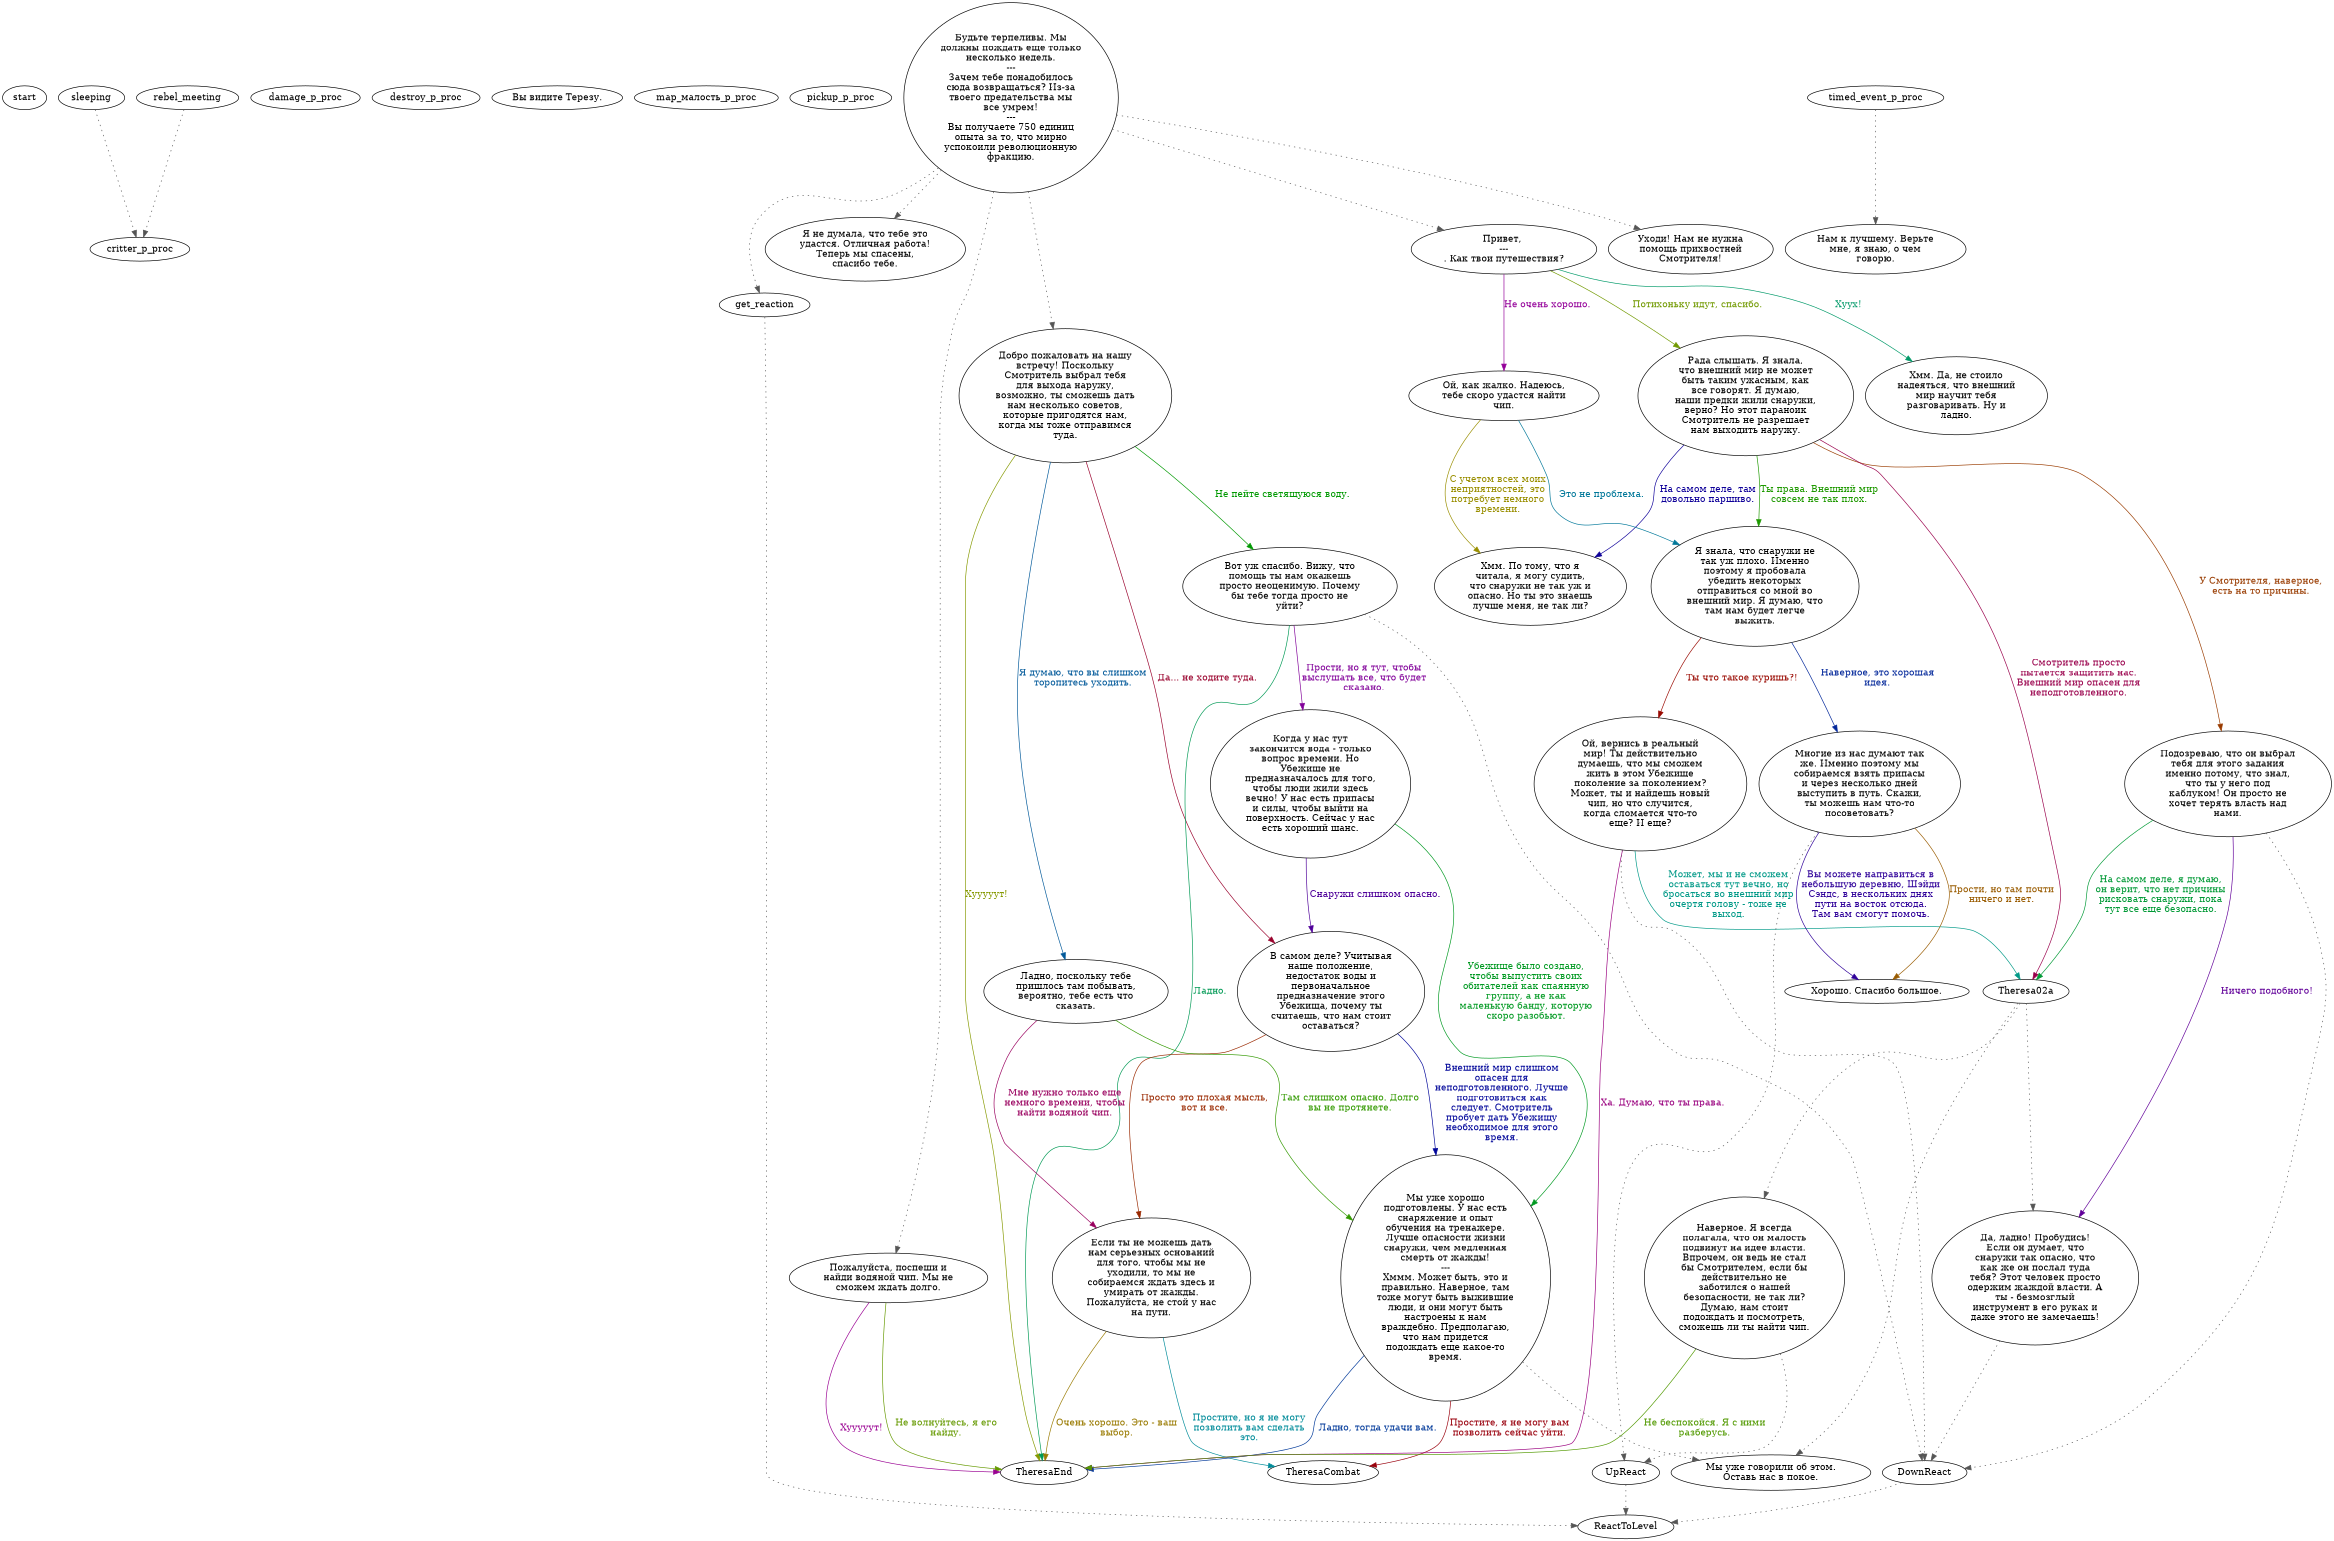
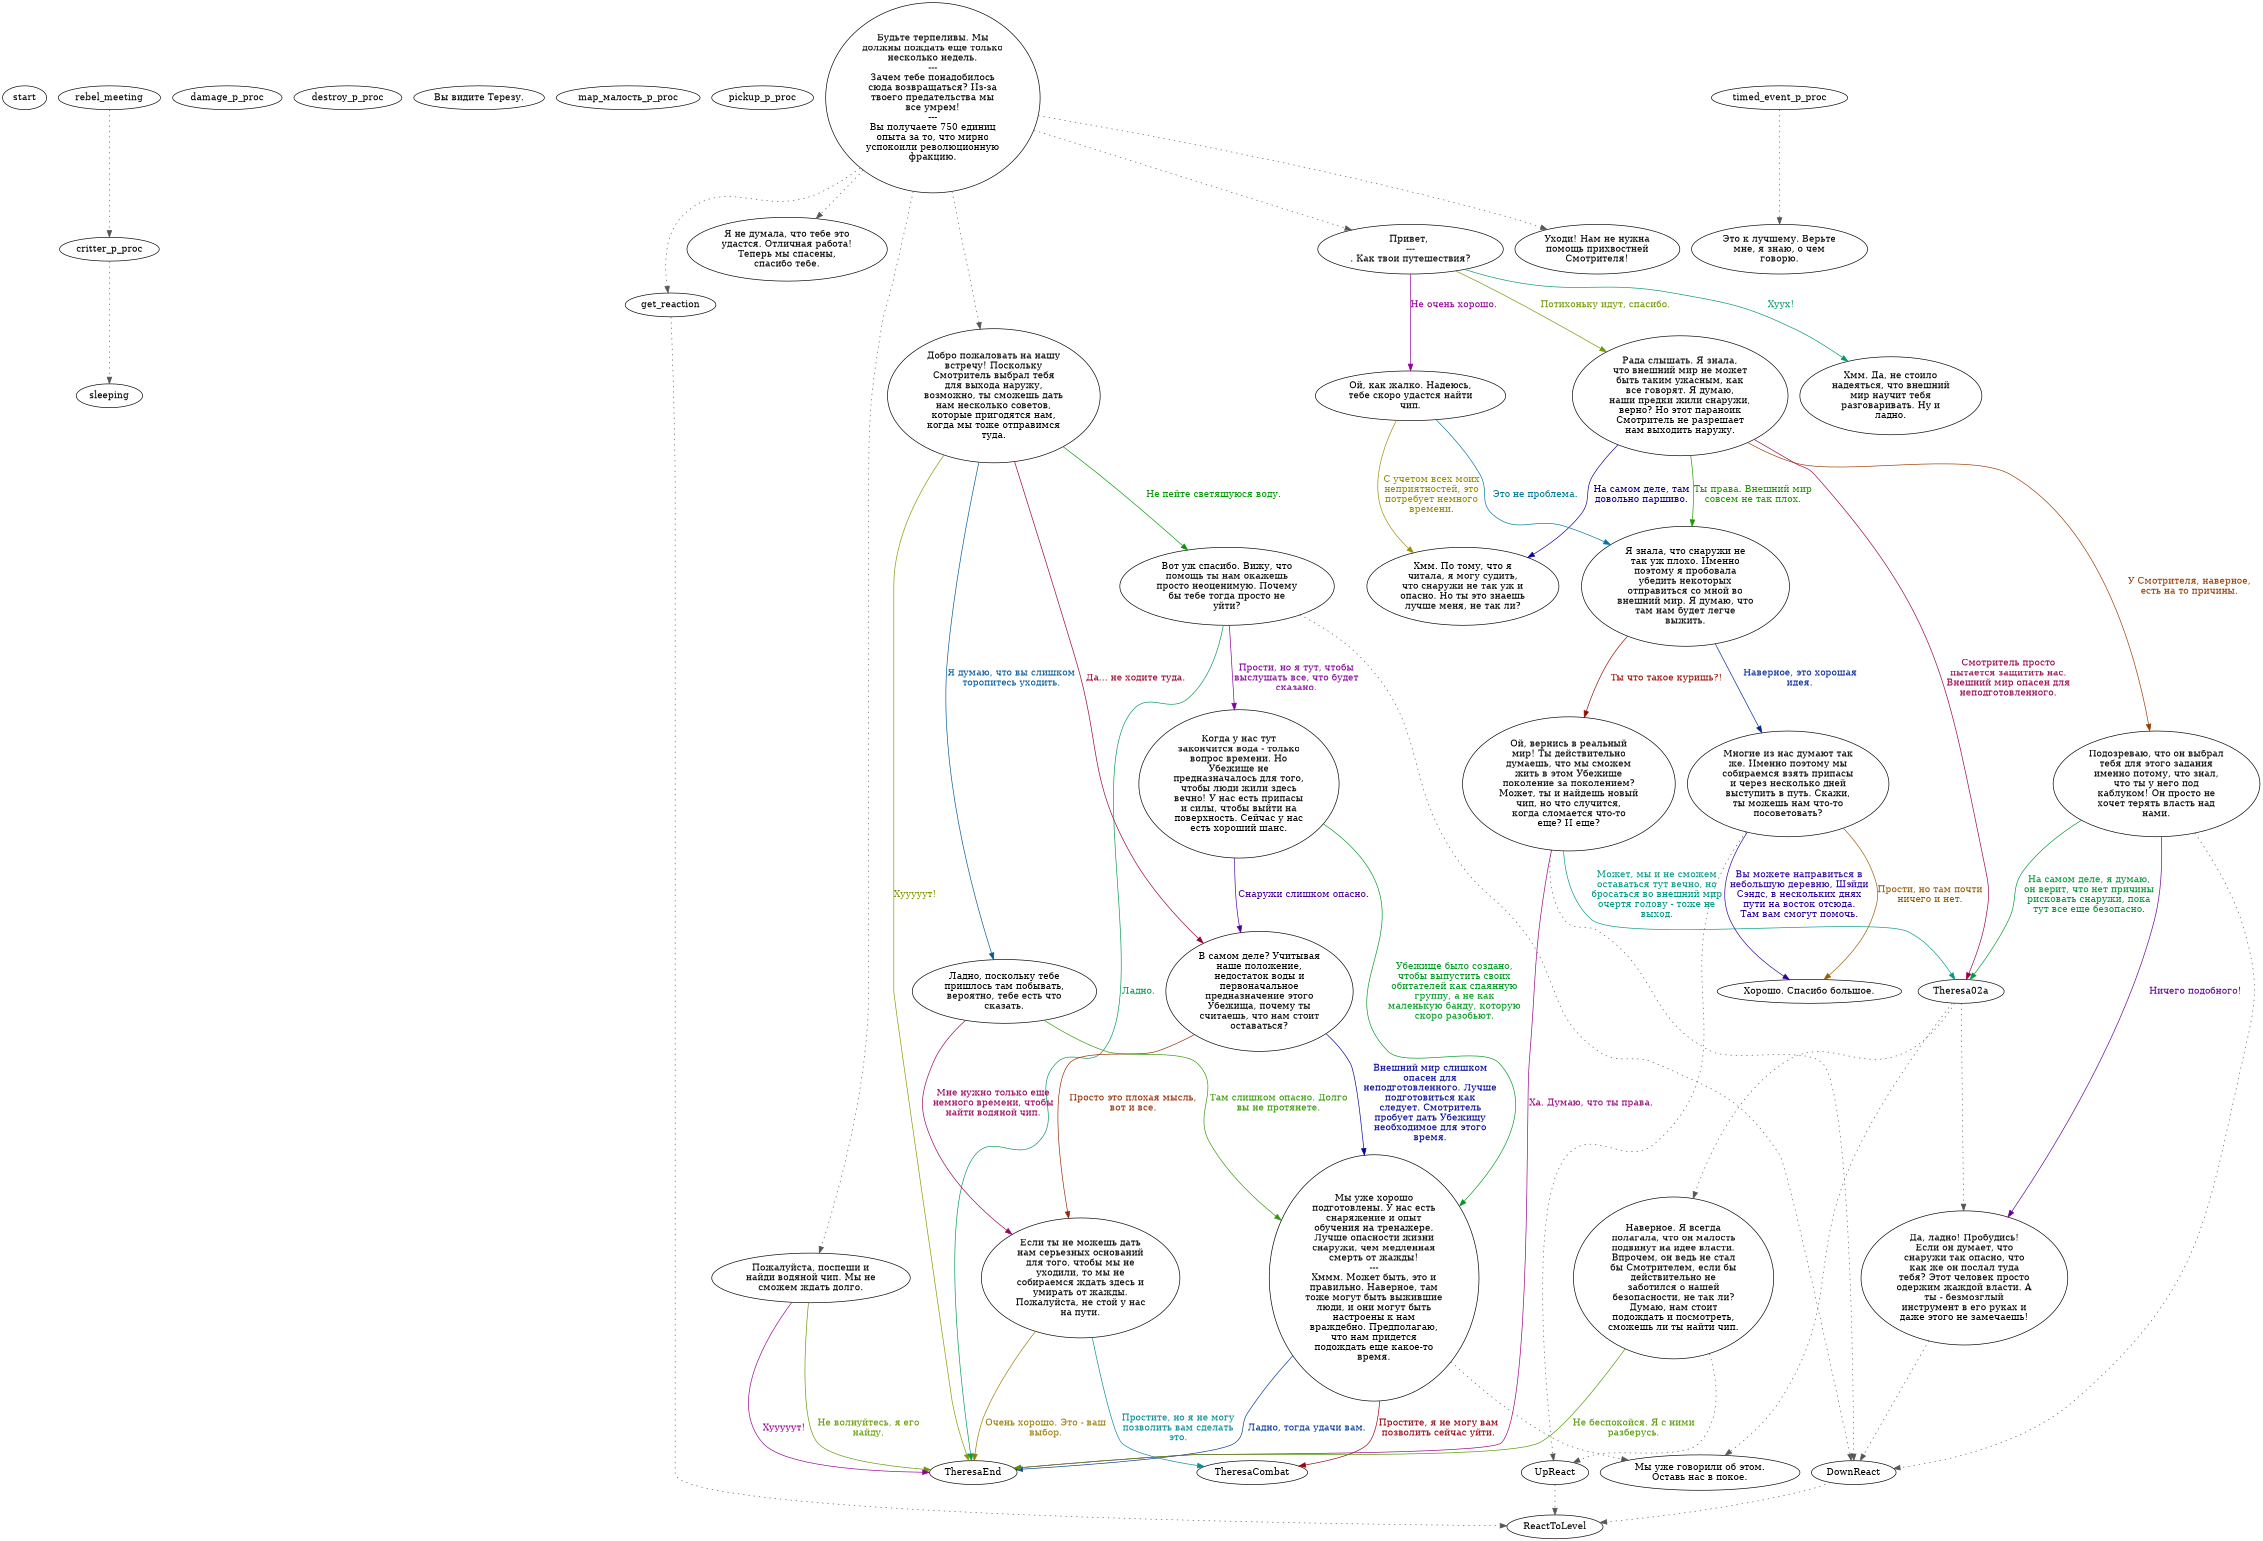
(115, 170) -> (109, 319)
(1876, 249) -> (1780, 249)
